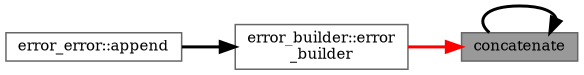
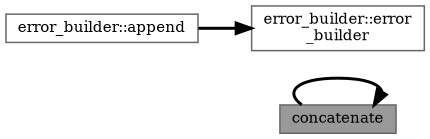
(94, 47) -> (102, 28)
(427, 47) -> none
